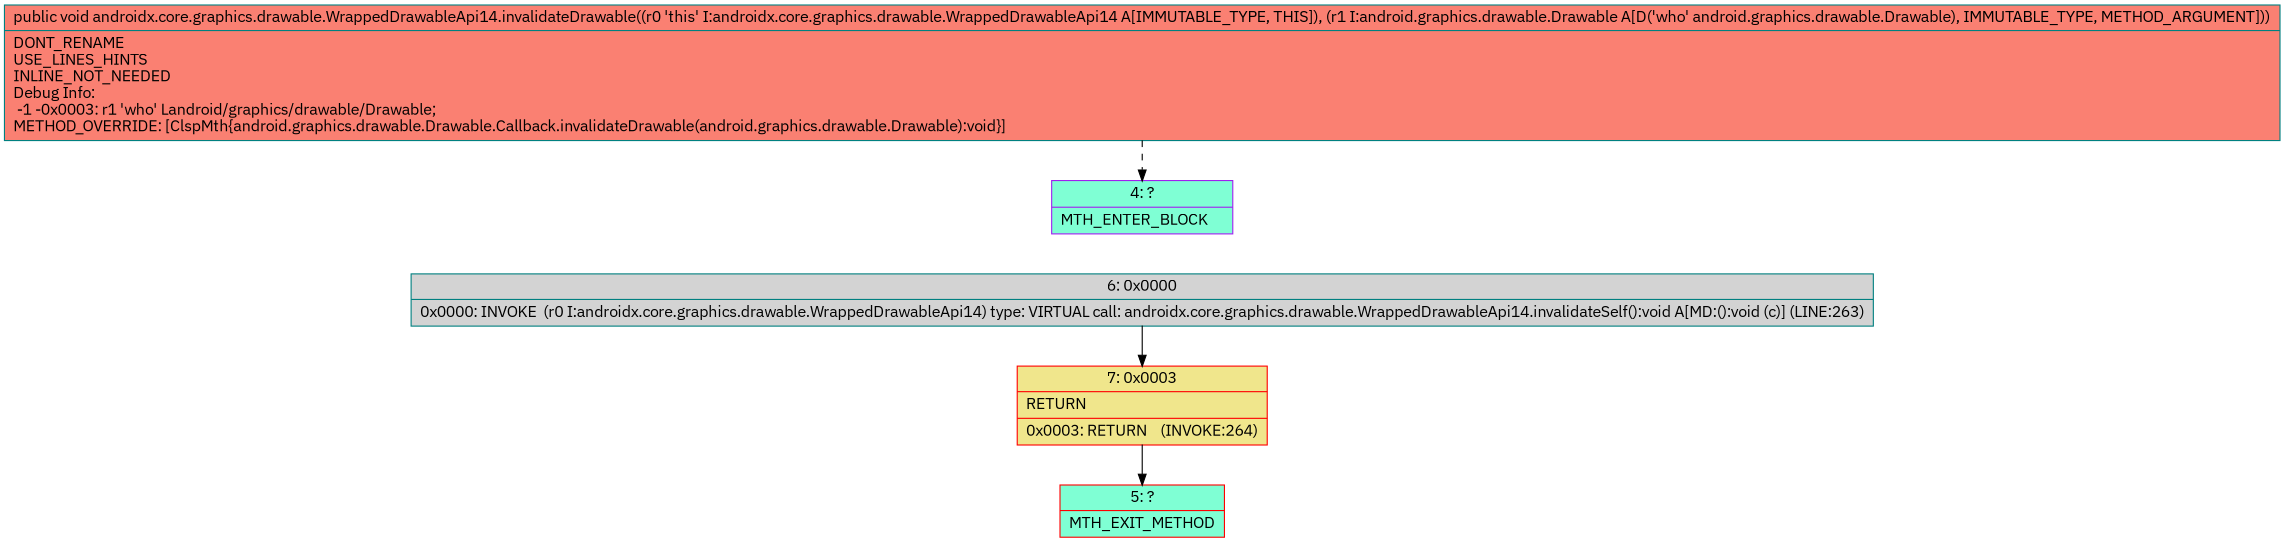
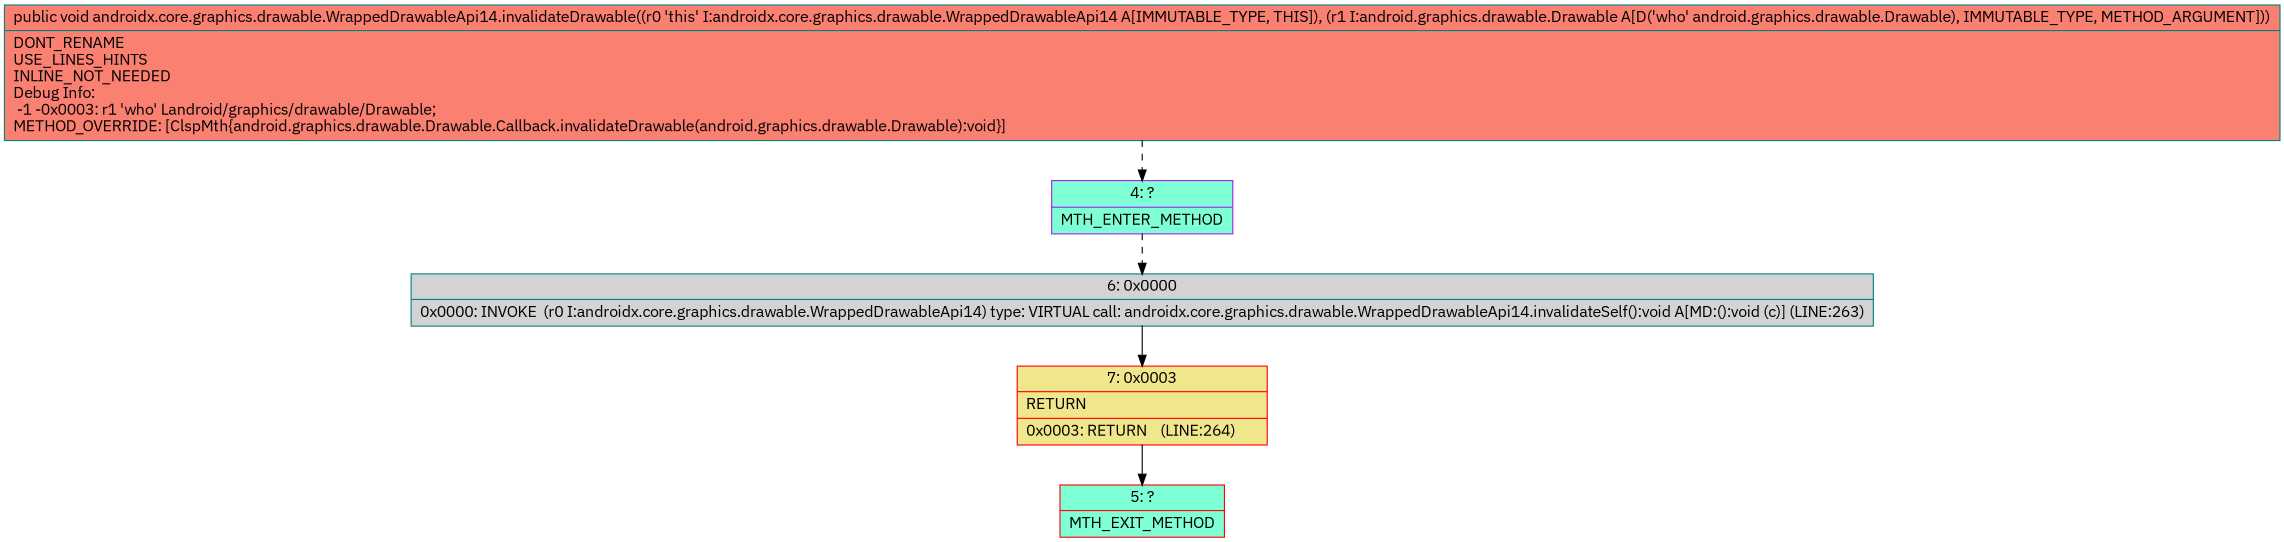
(1134, 220) -> (1142, 220)
none -> (1142, 248)
(1142, 431) -> (1131, 431)
